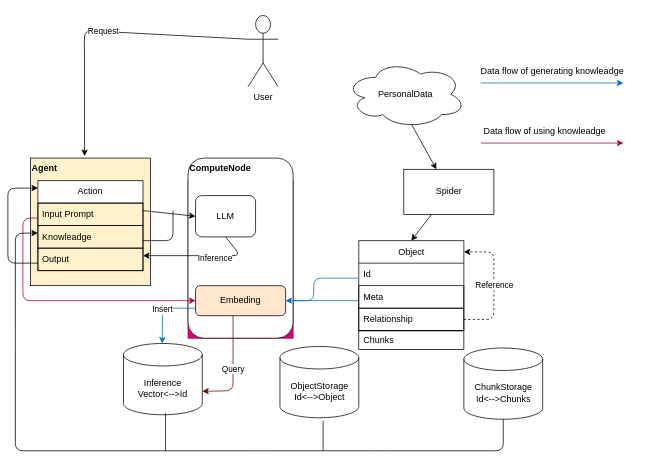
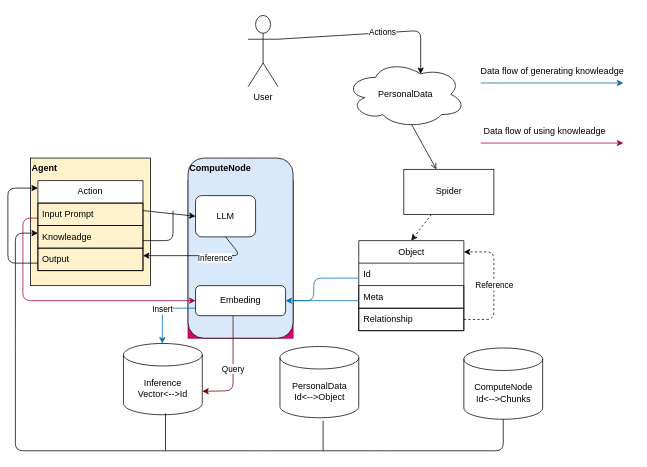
(108, 32) -> none
none -> (368, 34)
(433, 163) -> (434, 165)
(423, 225) -> (423, 225)
(240, 248) -> (240, 248)
(240, 300) -> (240, 300)
(411, 340) -> none
(320, 391) -> (320, 391)
(503, 393) -> (503, 393)
